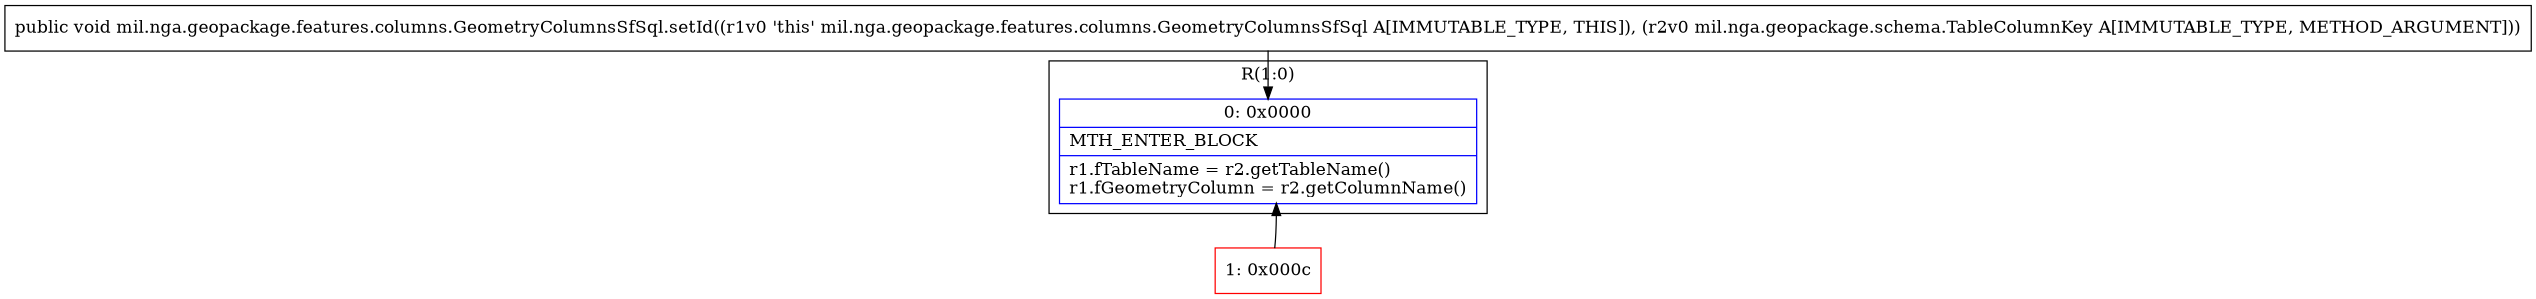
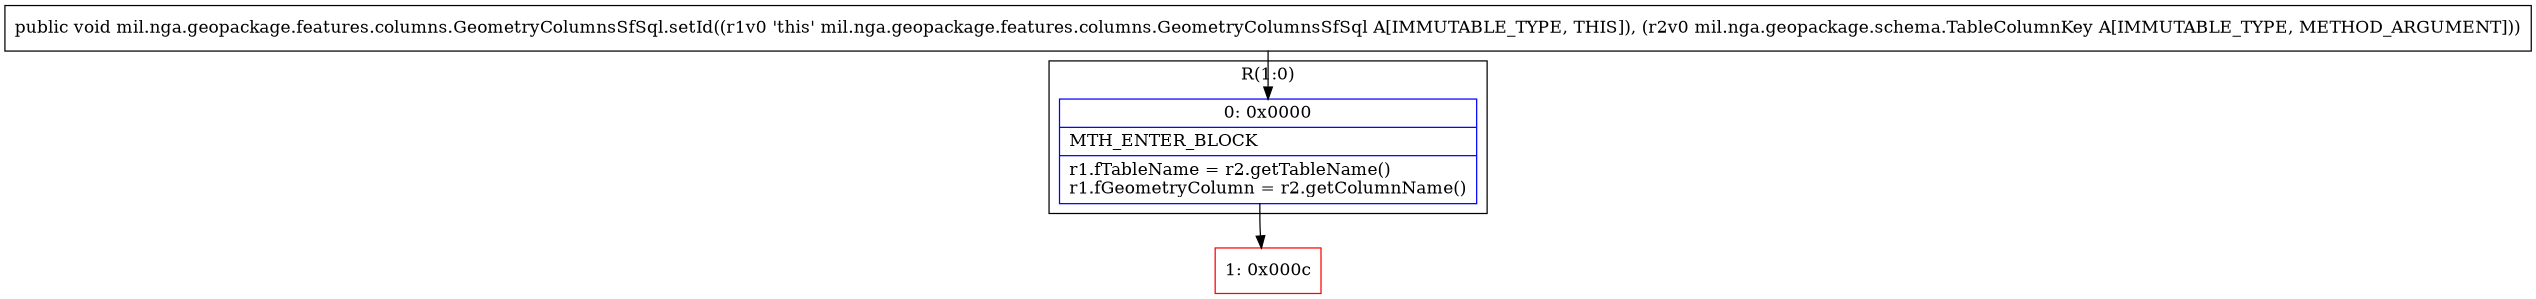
(1276, 232) -> (1260, 221)
